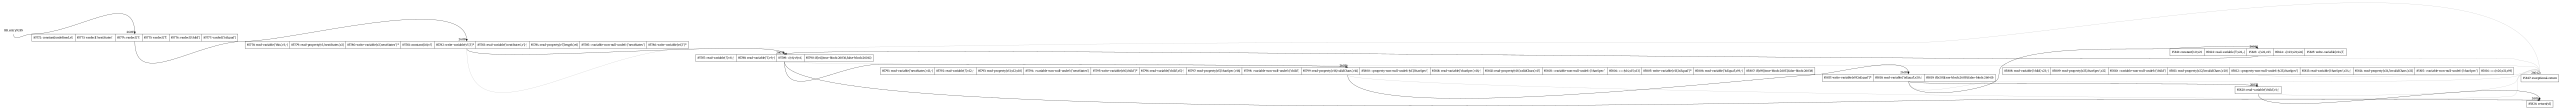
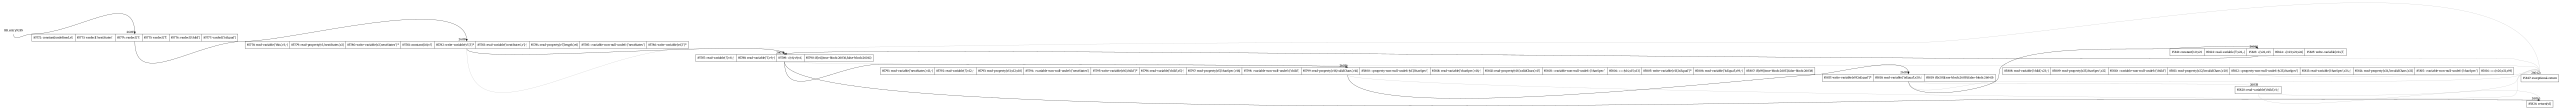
(2082, 84) -> (2082, 84)
(2398, 97) -> (2398, 97)
